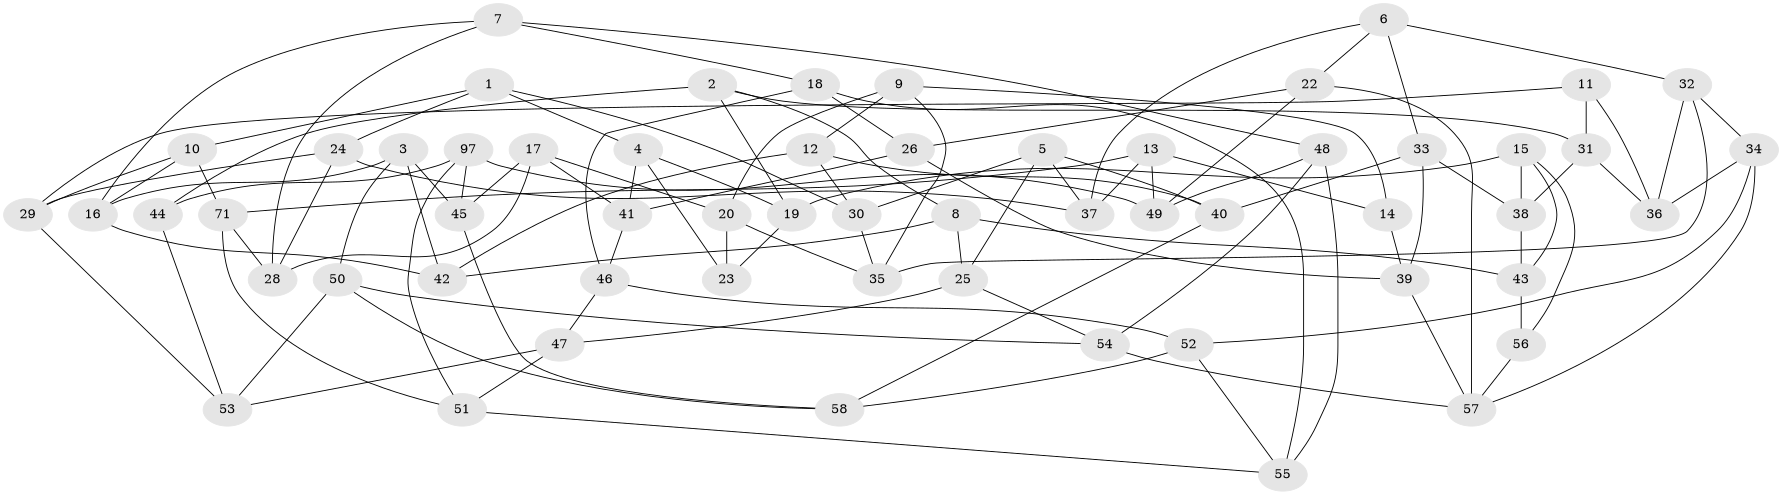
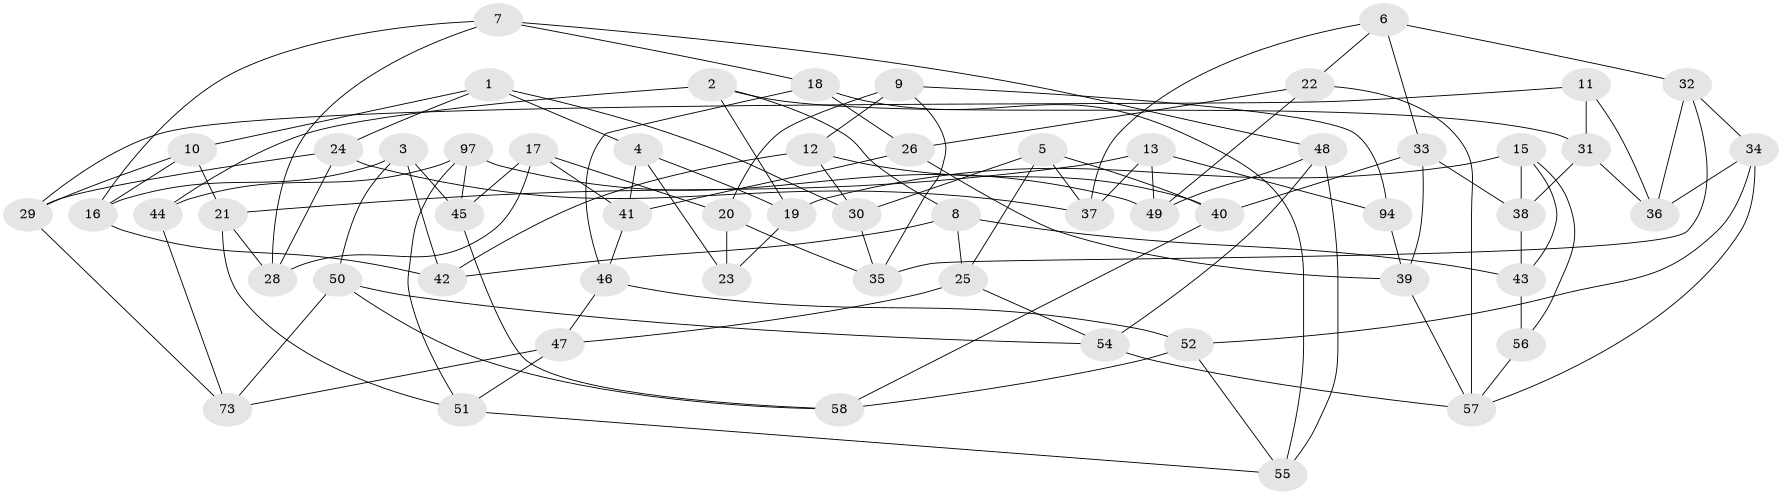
(223, 215) -> (223, 215)
(1388, 215) -> (1388, 215)
(228, 410) -> (228, 410)
